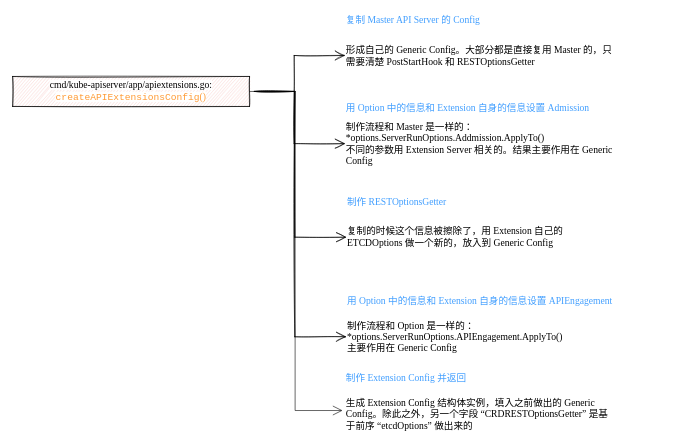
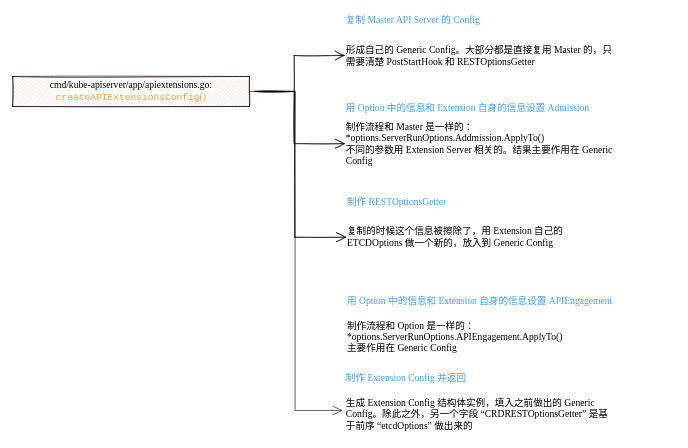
(320, 337) -> none
